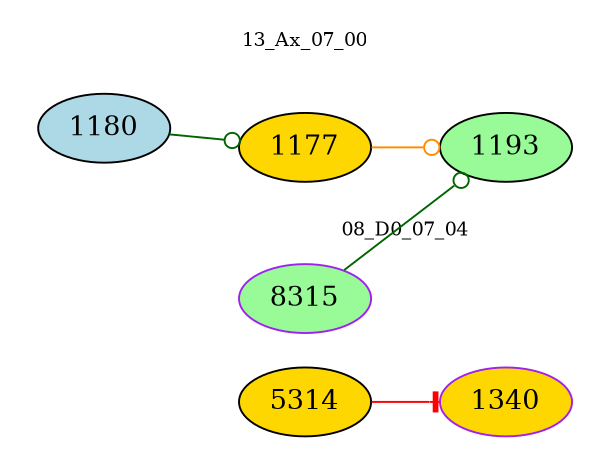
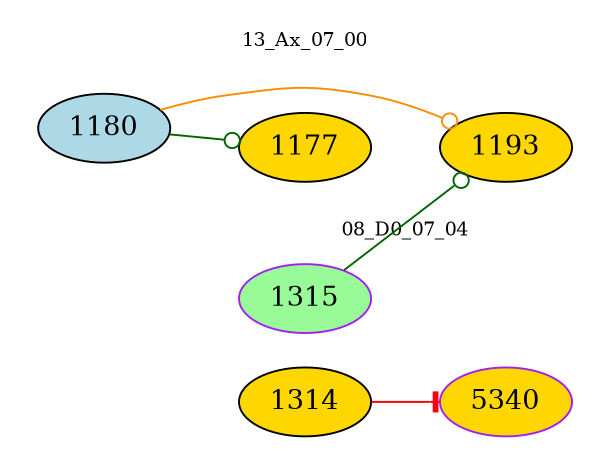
(398, 147) -> (302, 88)
(506, 147) -> (506, 147)
(305, 299) -> (305, 299)
(305, 402) -> (305, 402)
(506, 402) -> (506, 402)
